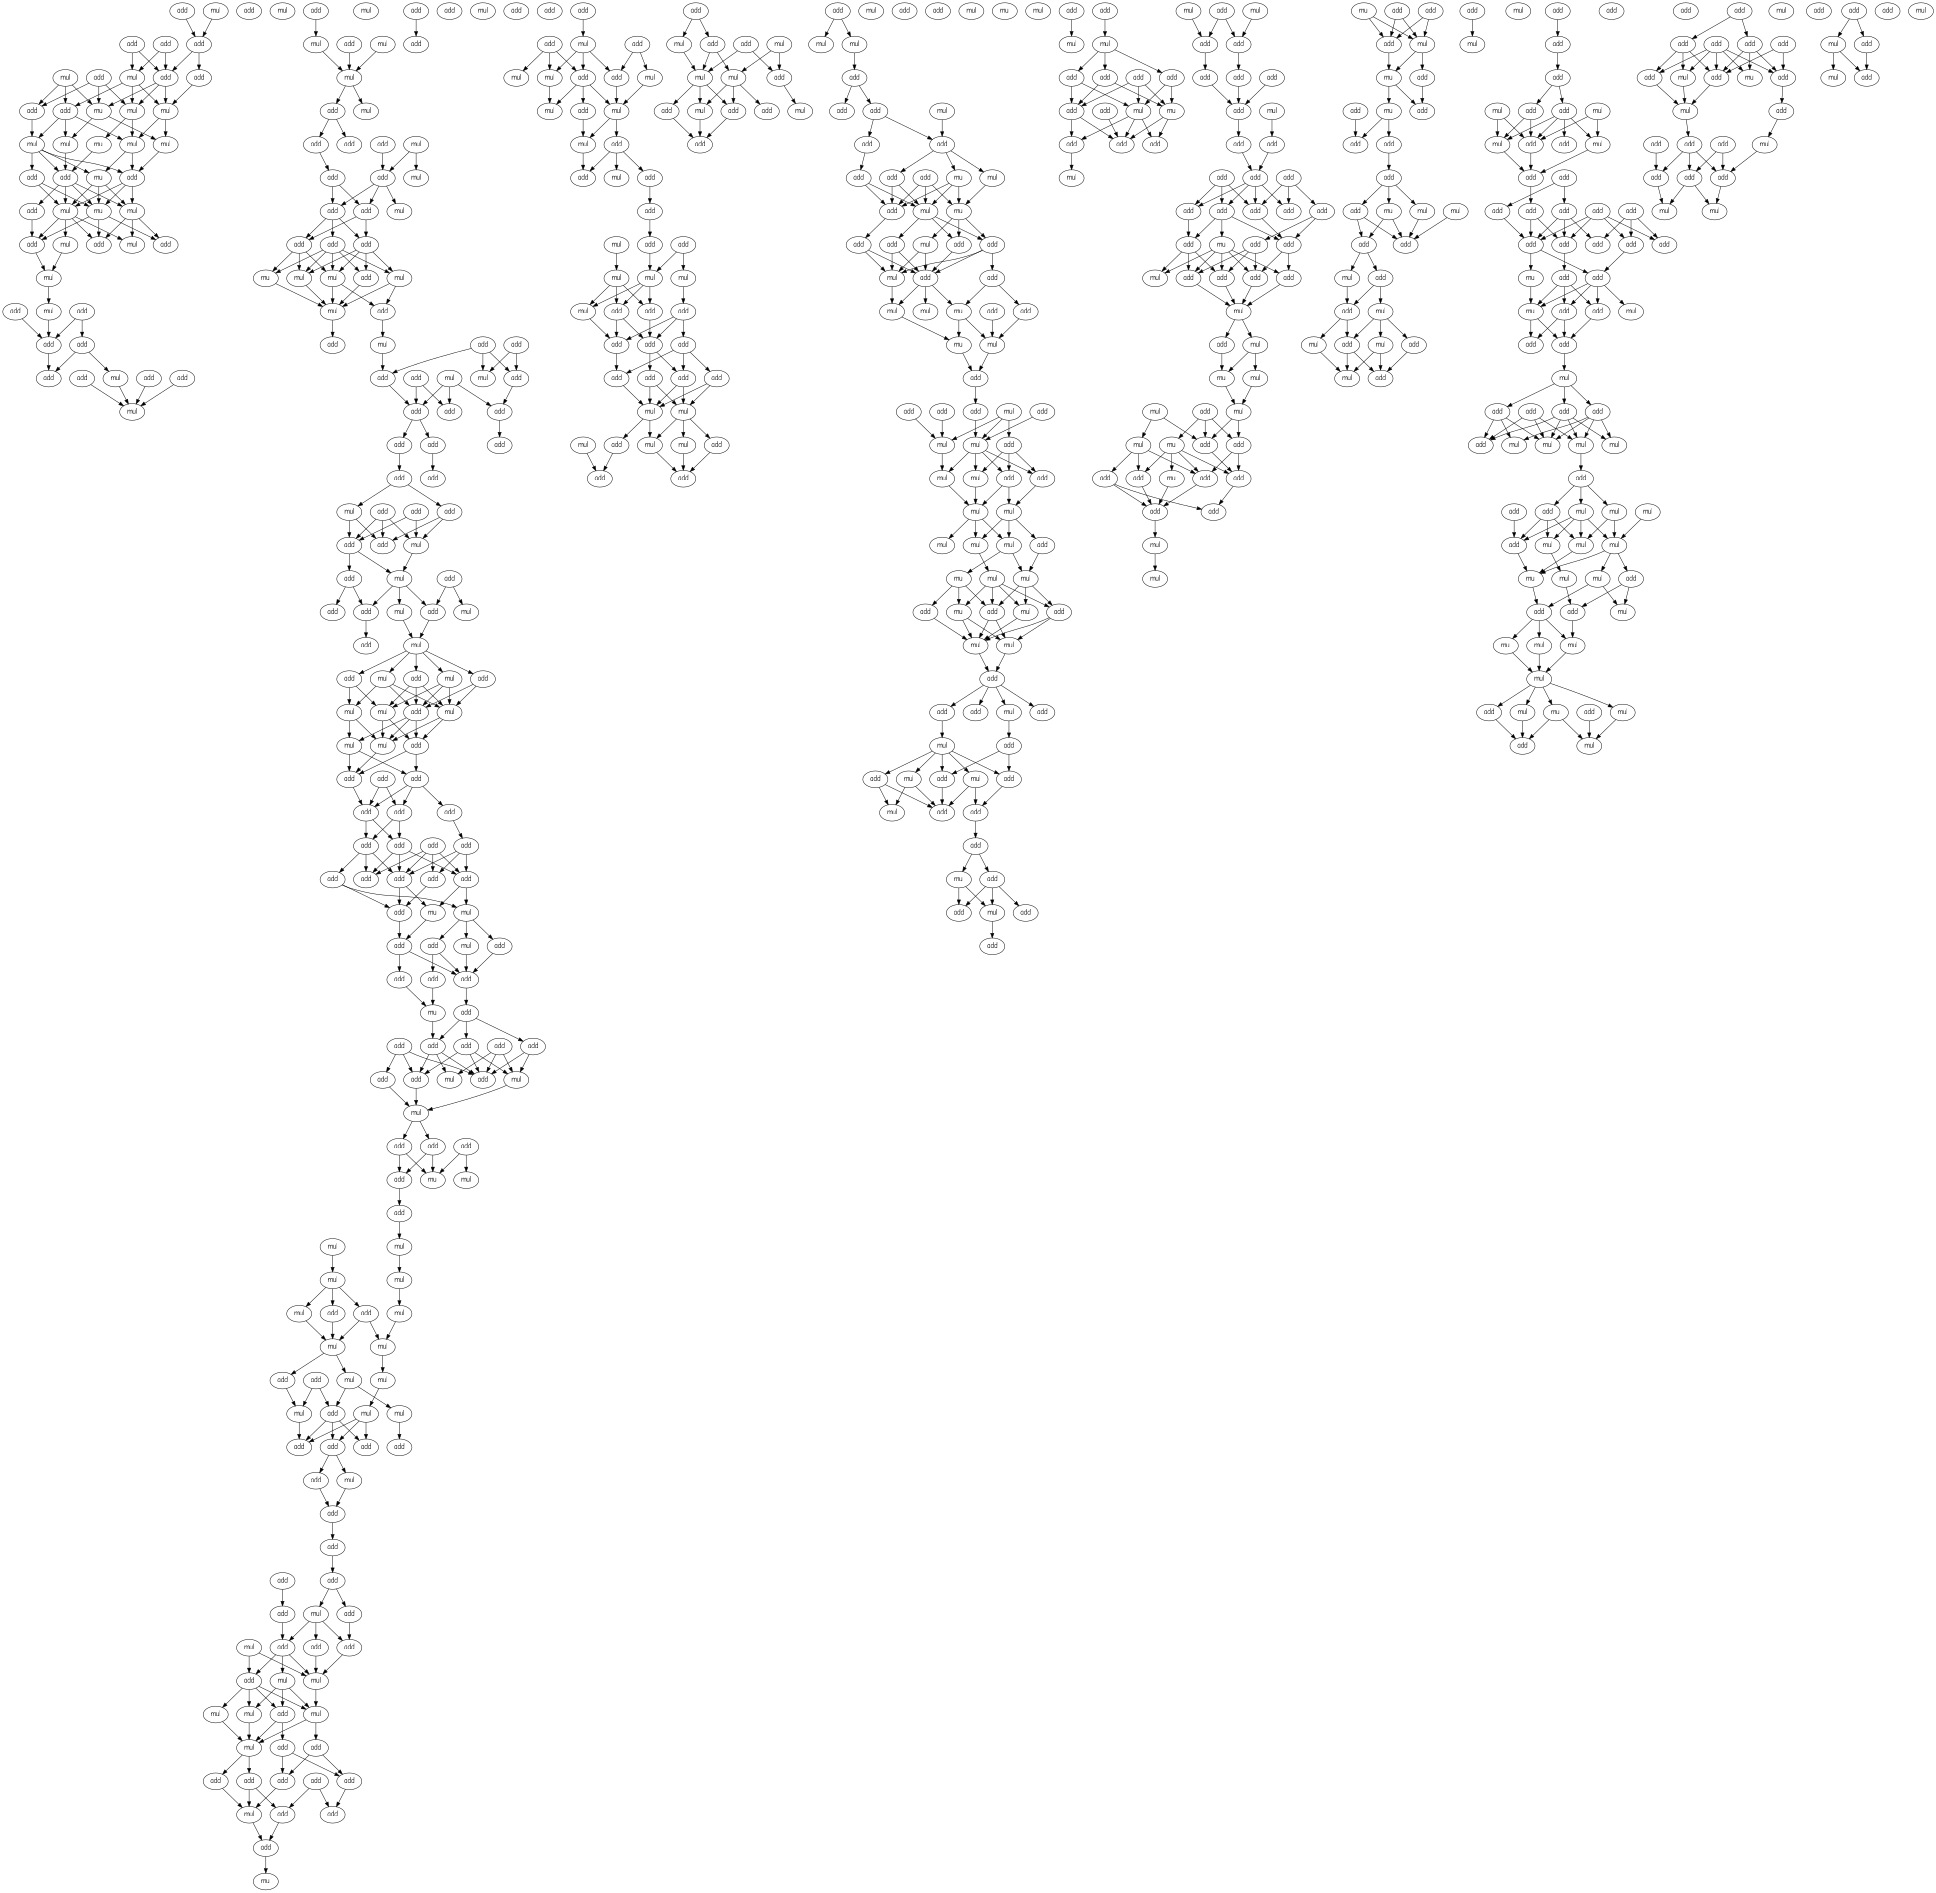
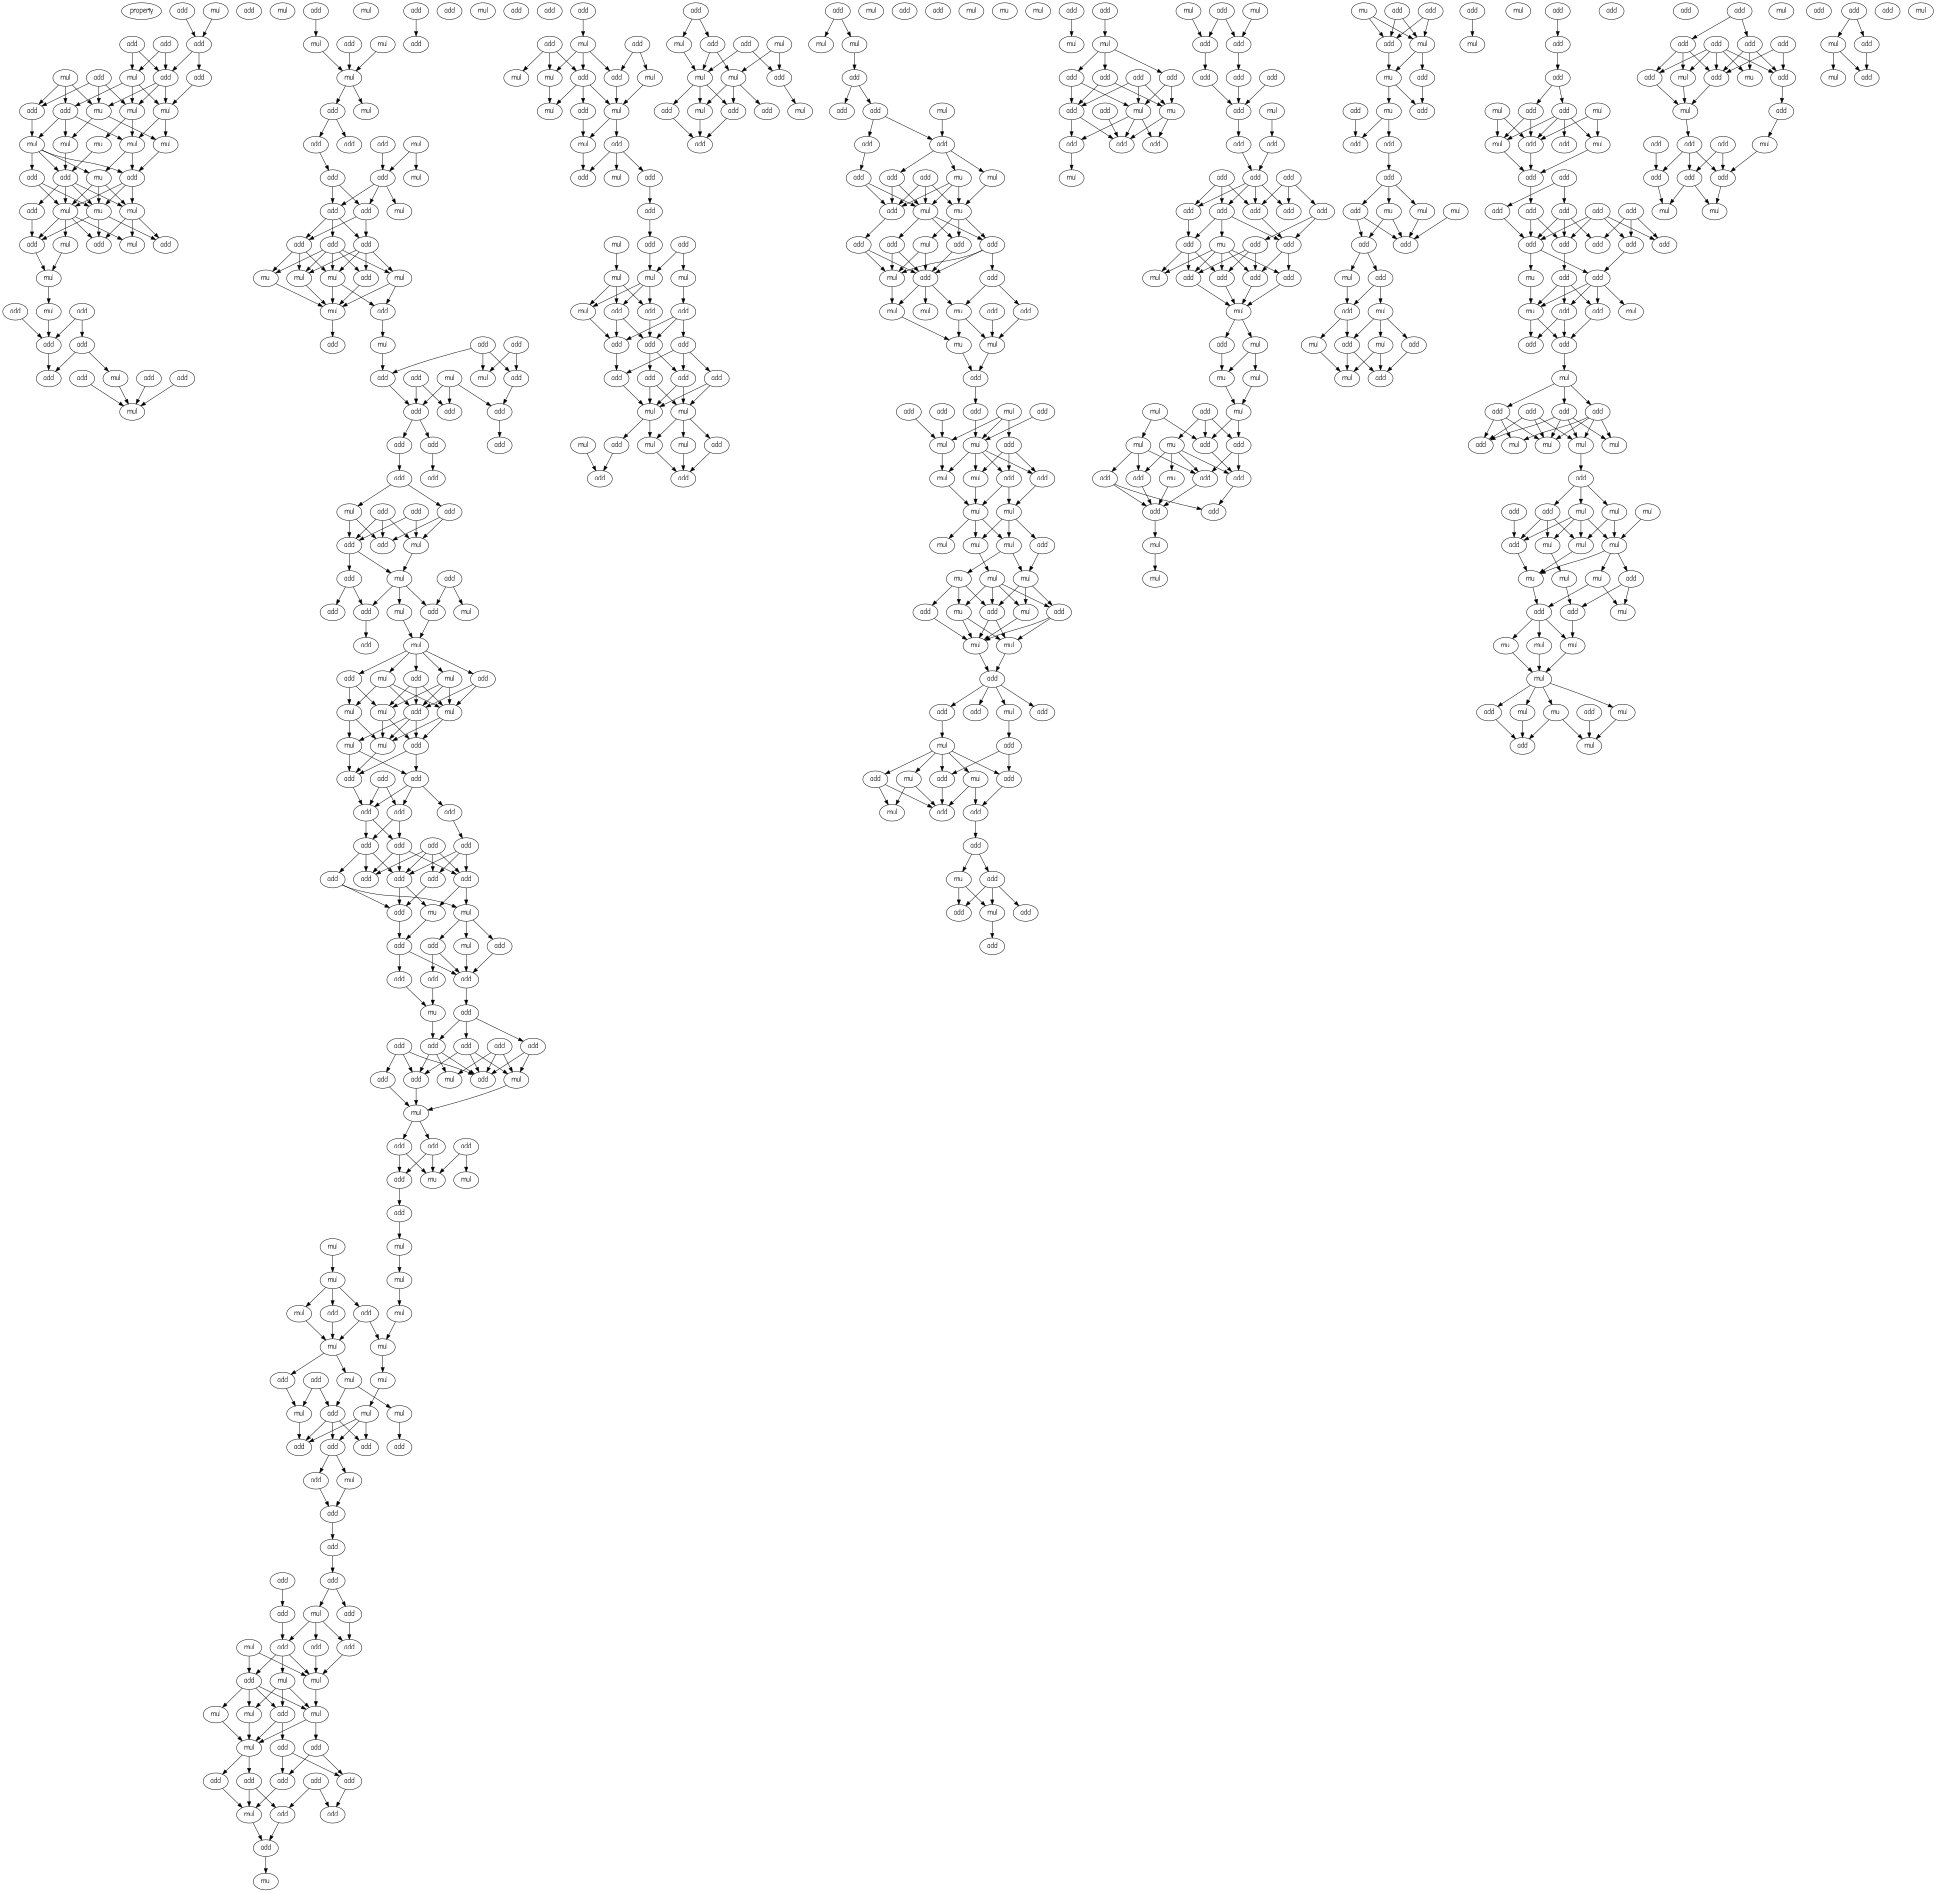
none -> (141, 11)
